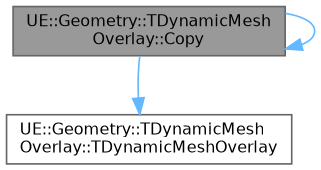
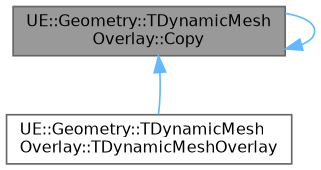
(138, 77) -> (160, 93)
